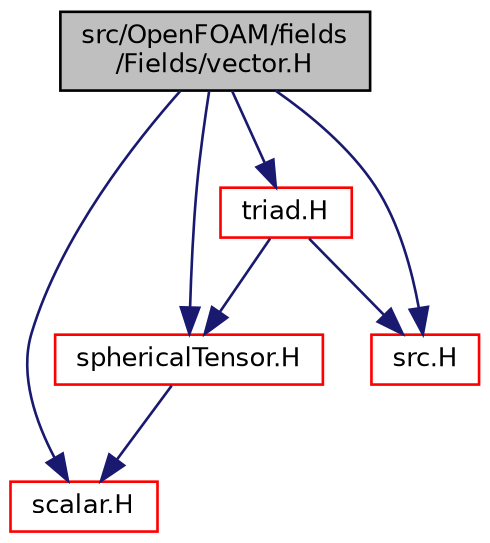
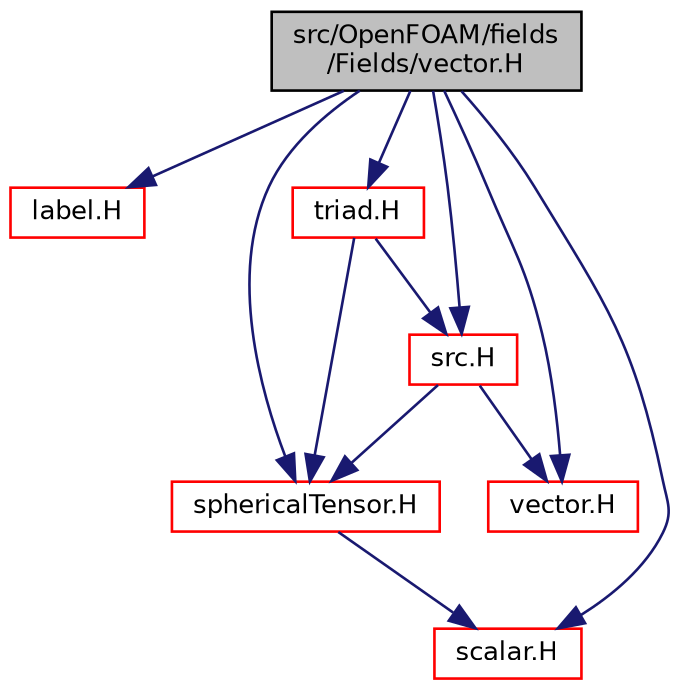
none -> (77, 213)
none -> (395, 424)
none -> (563, 507)
